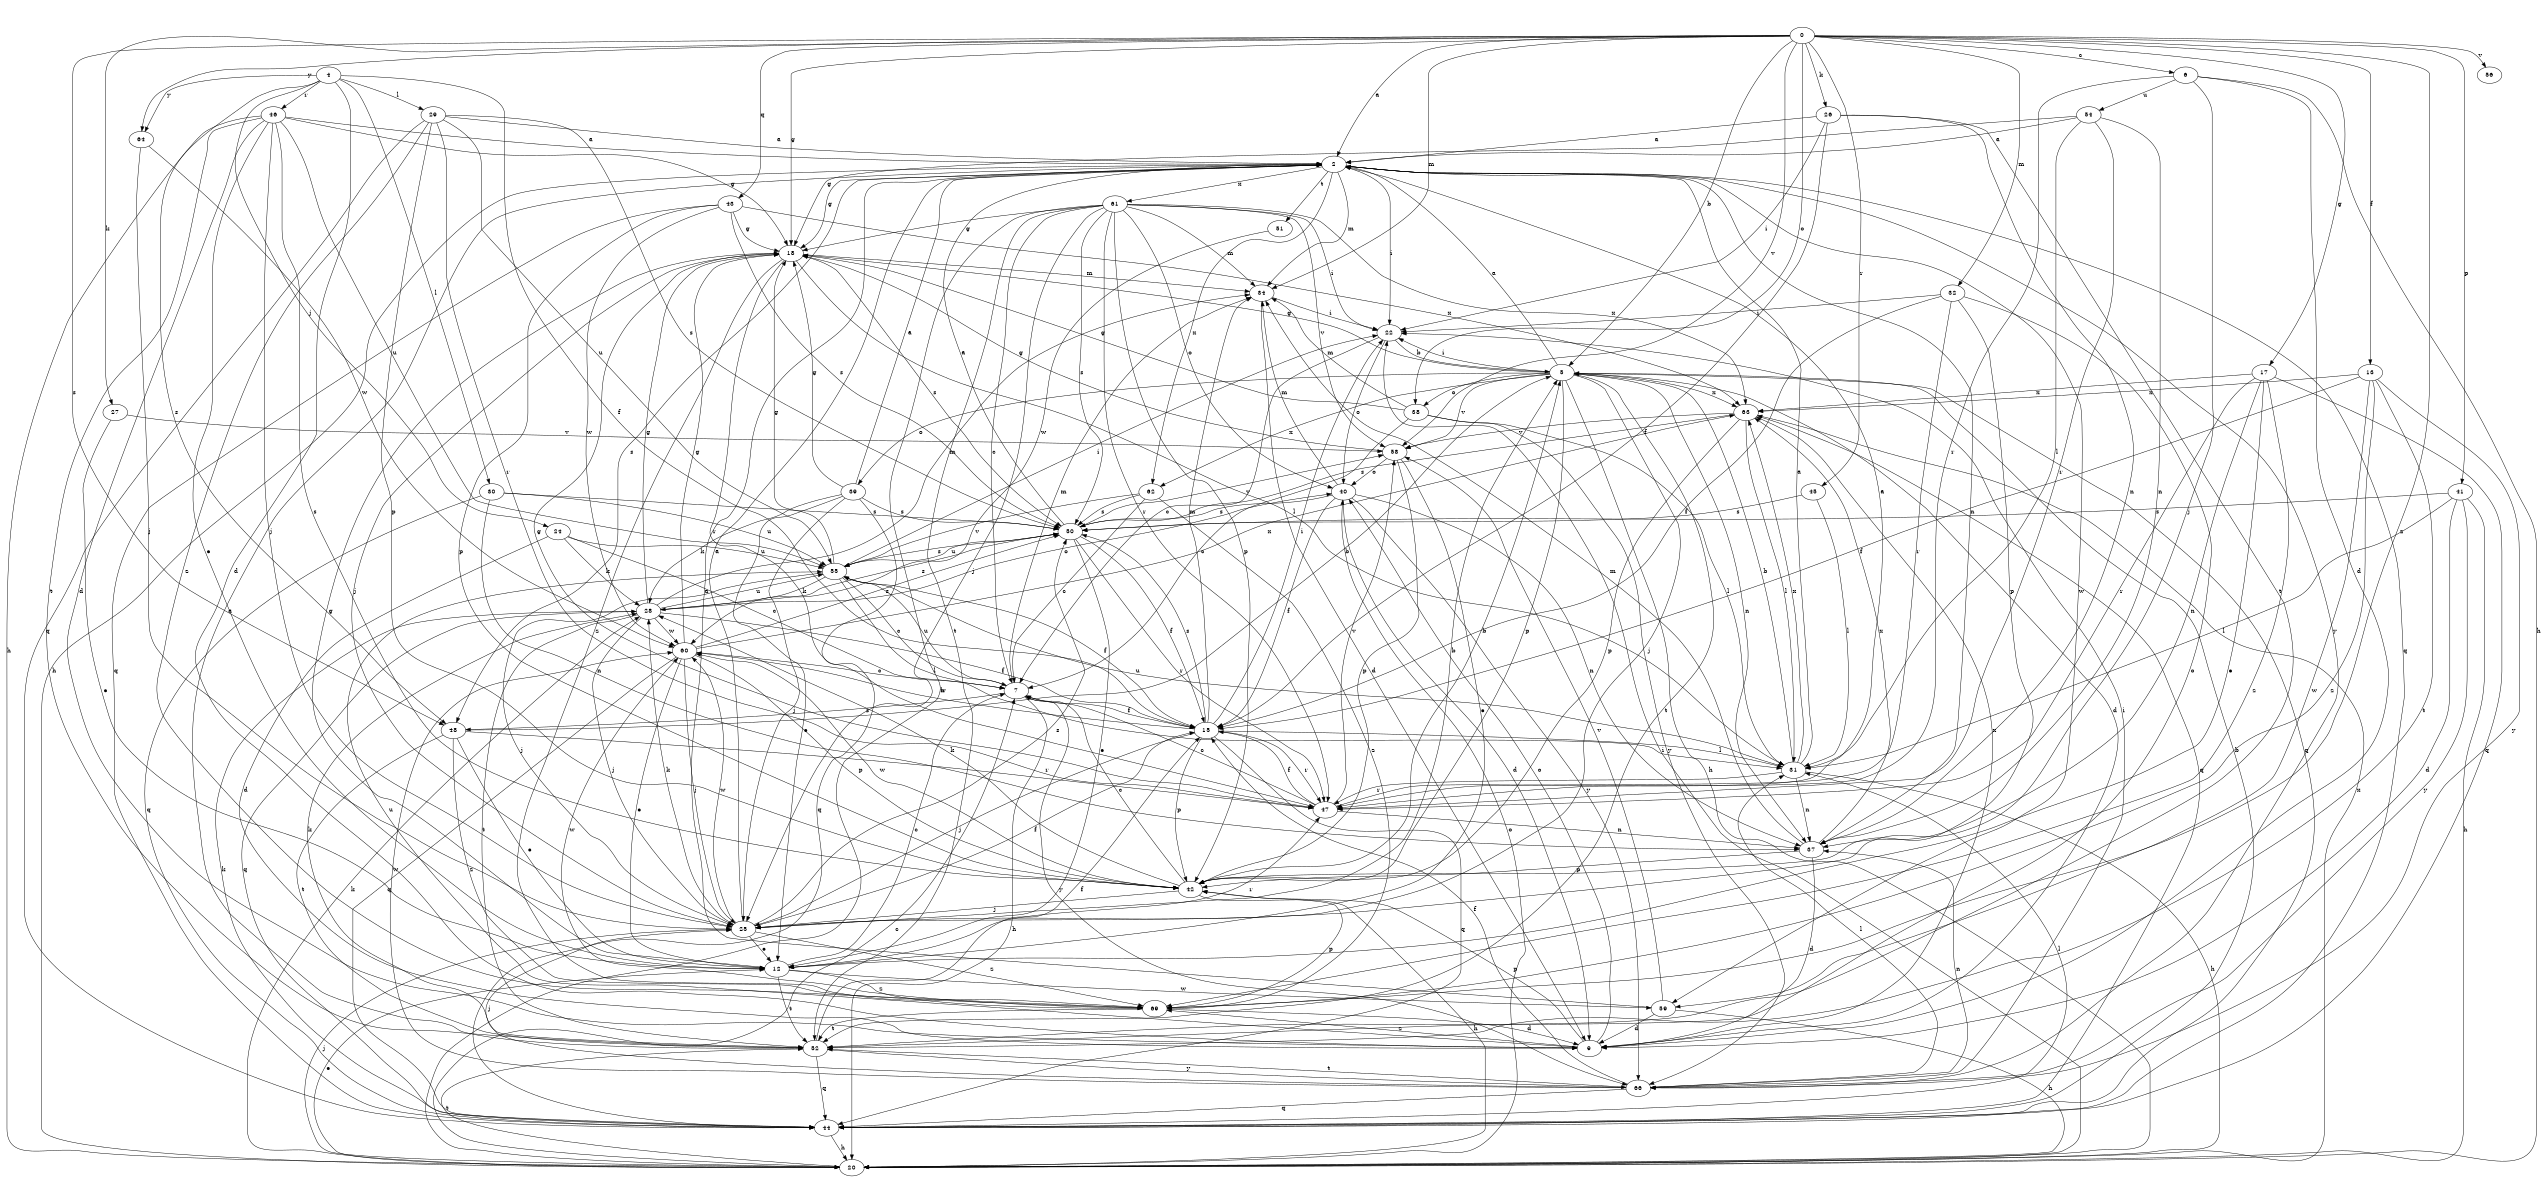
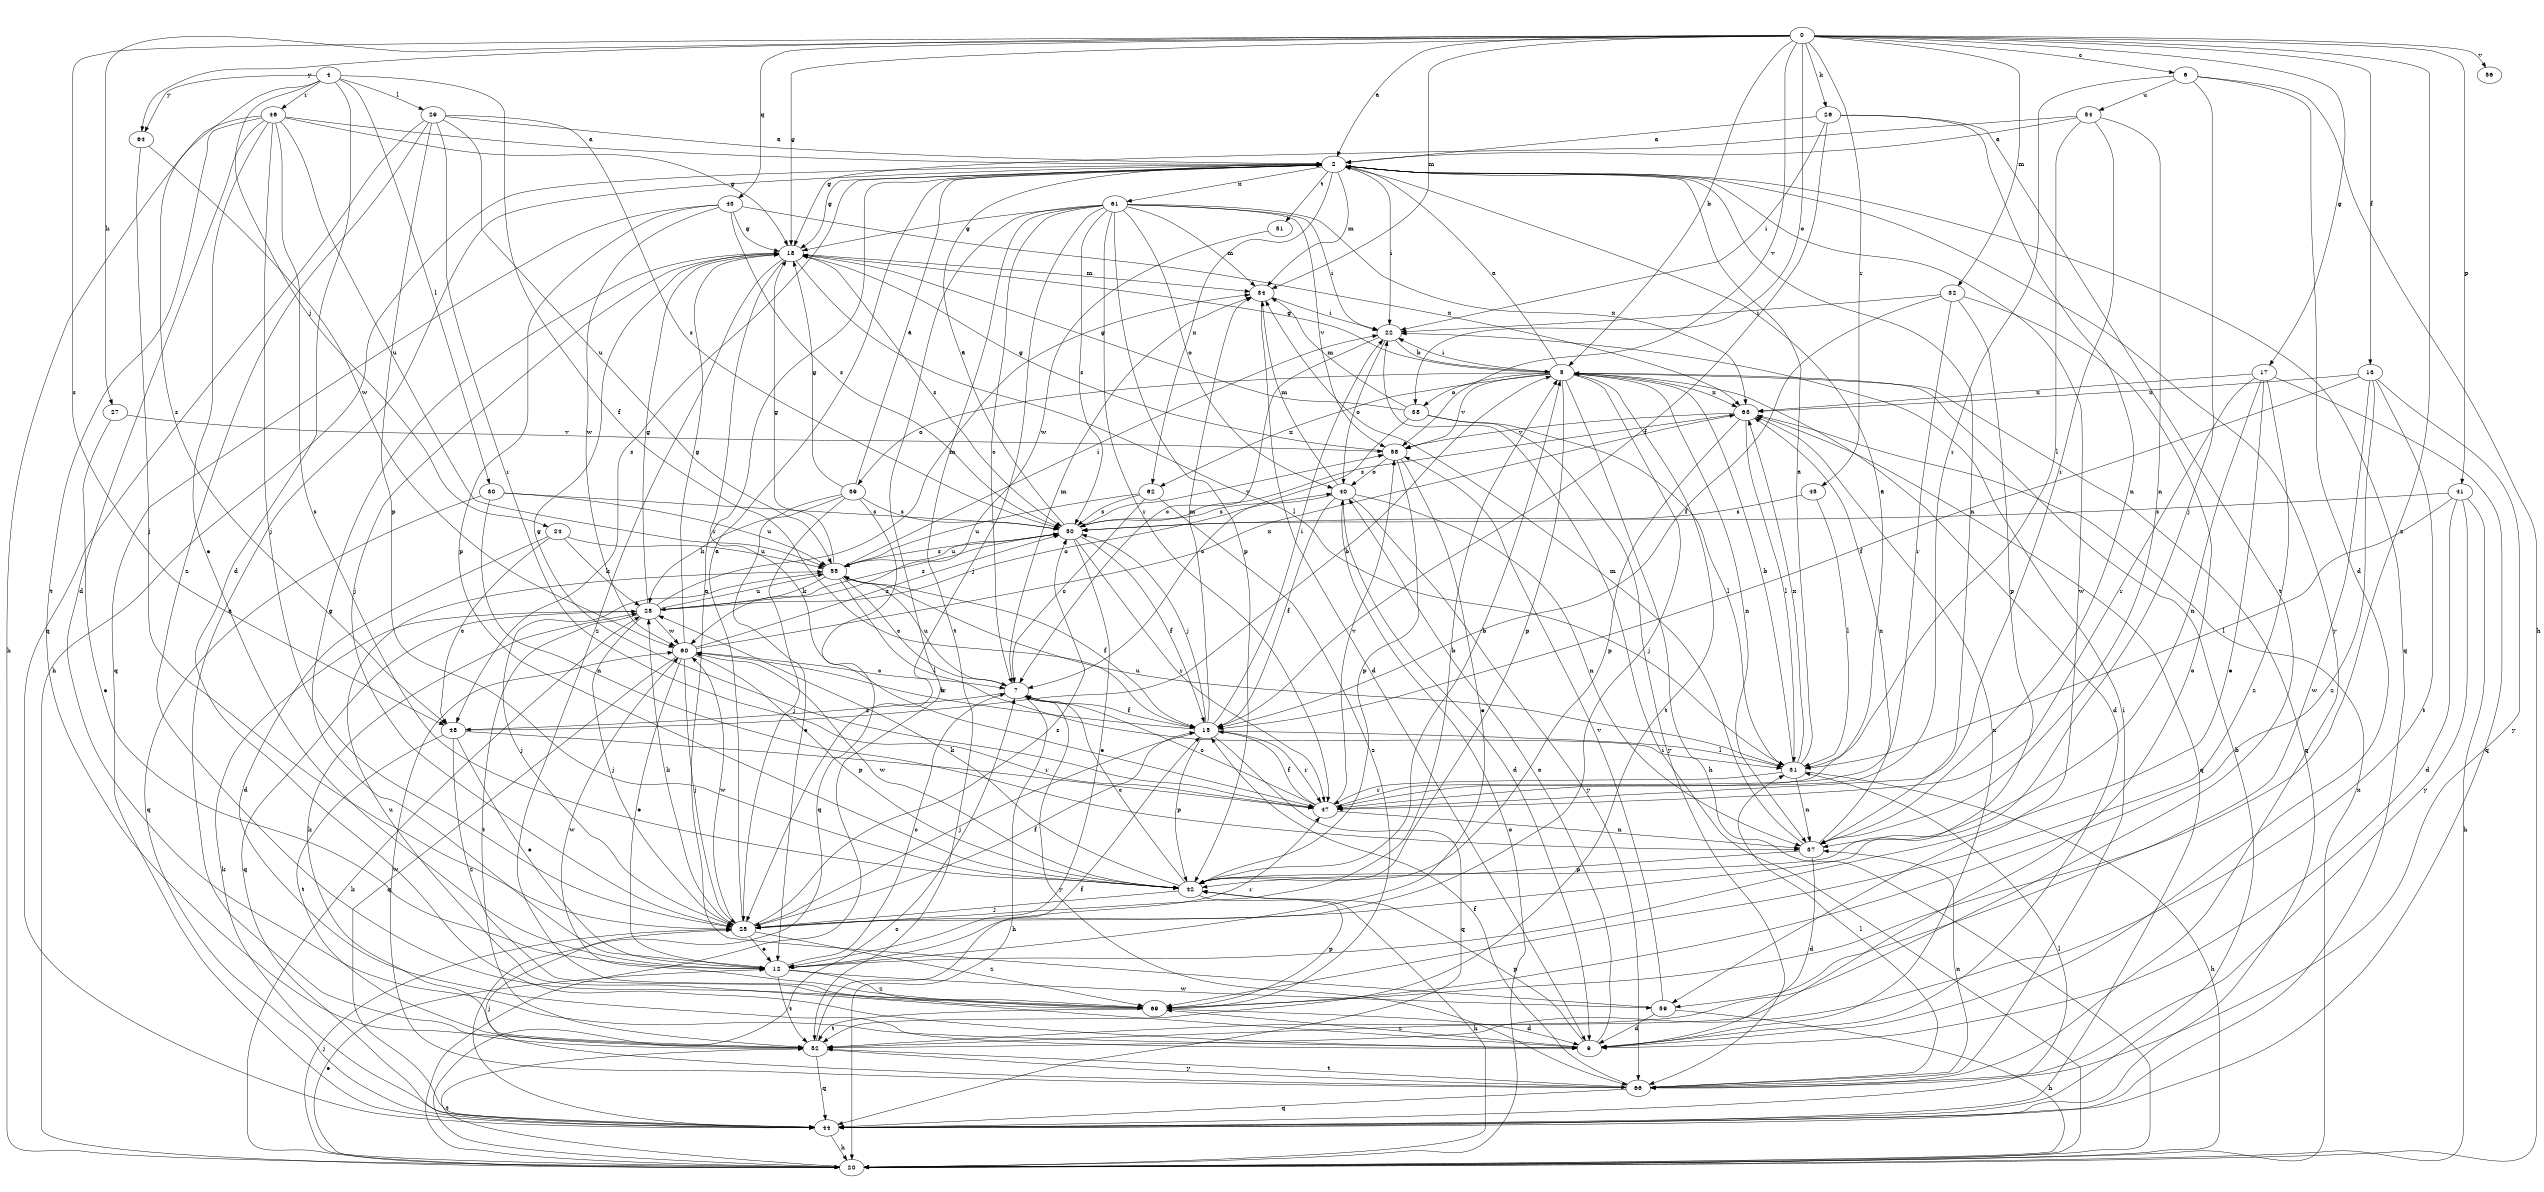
(978, 532) -> (978, 532)
(771, 619) -> (476, 606)
(1188, 631) -> (1188, 631)
(903, 650) -> none
